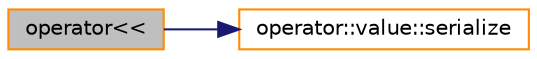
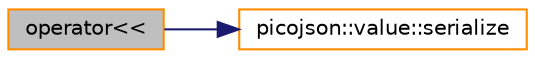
(384, 29) -> (383, 29)
